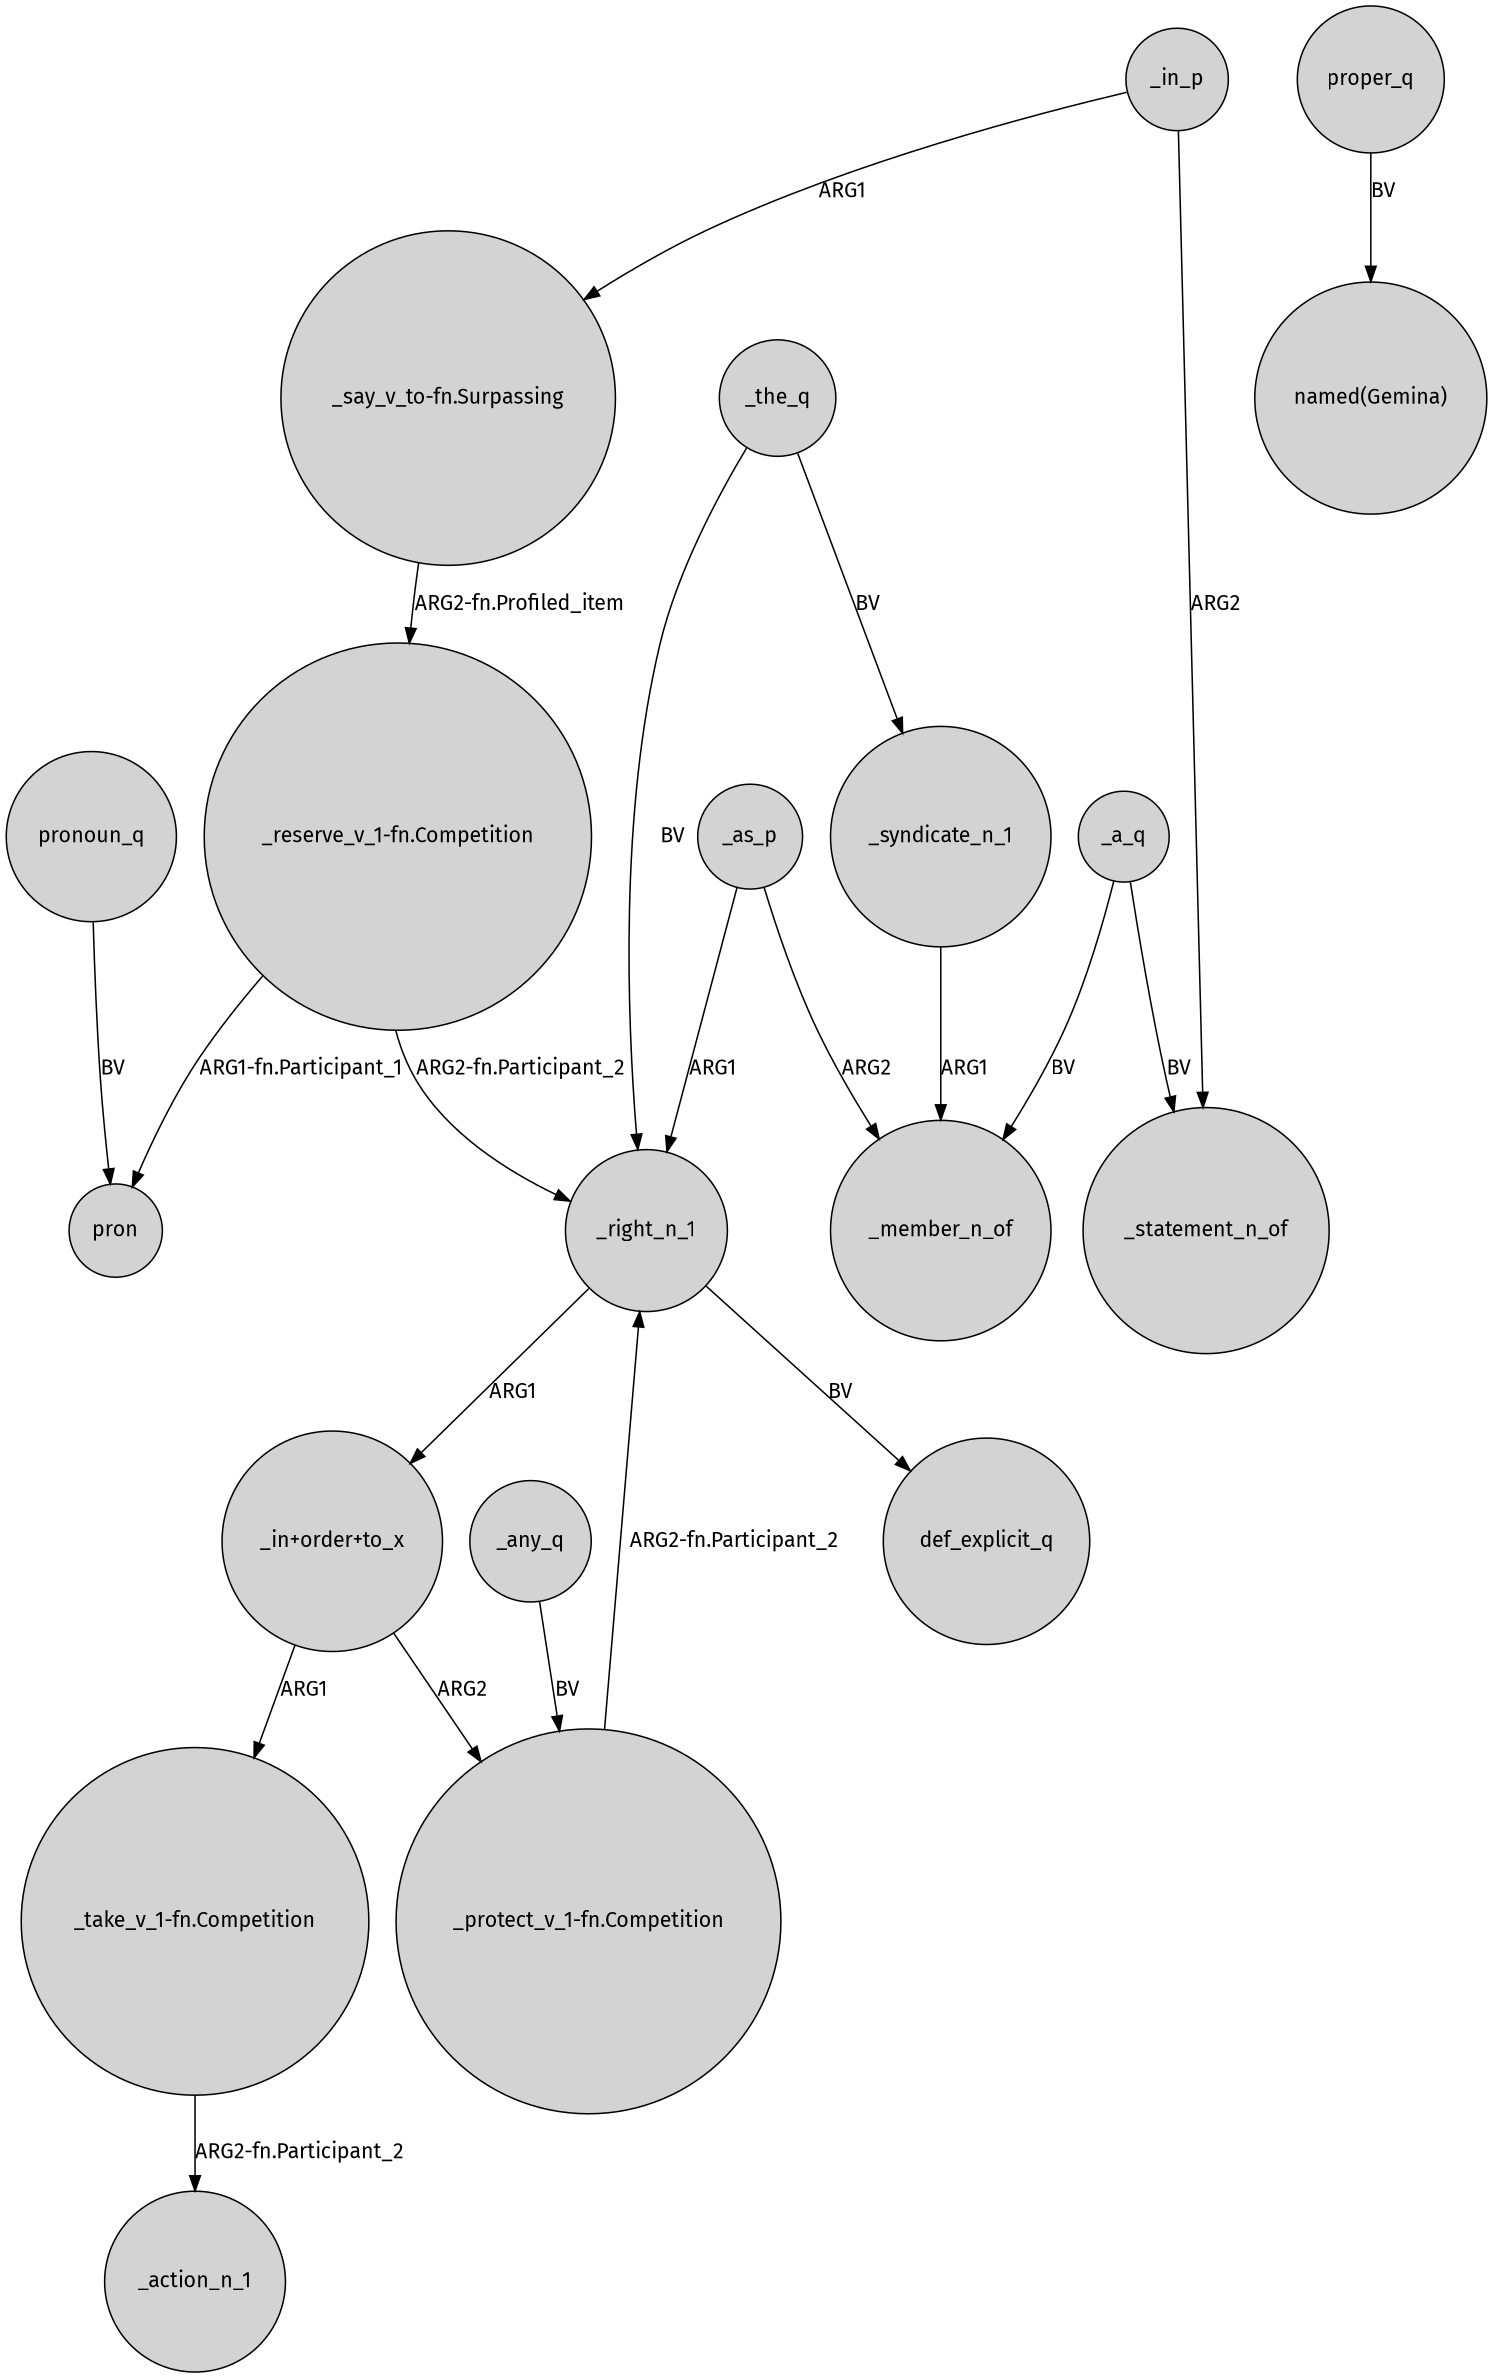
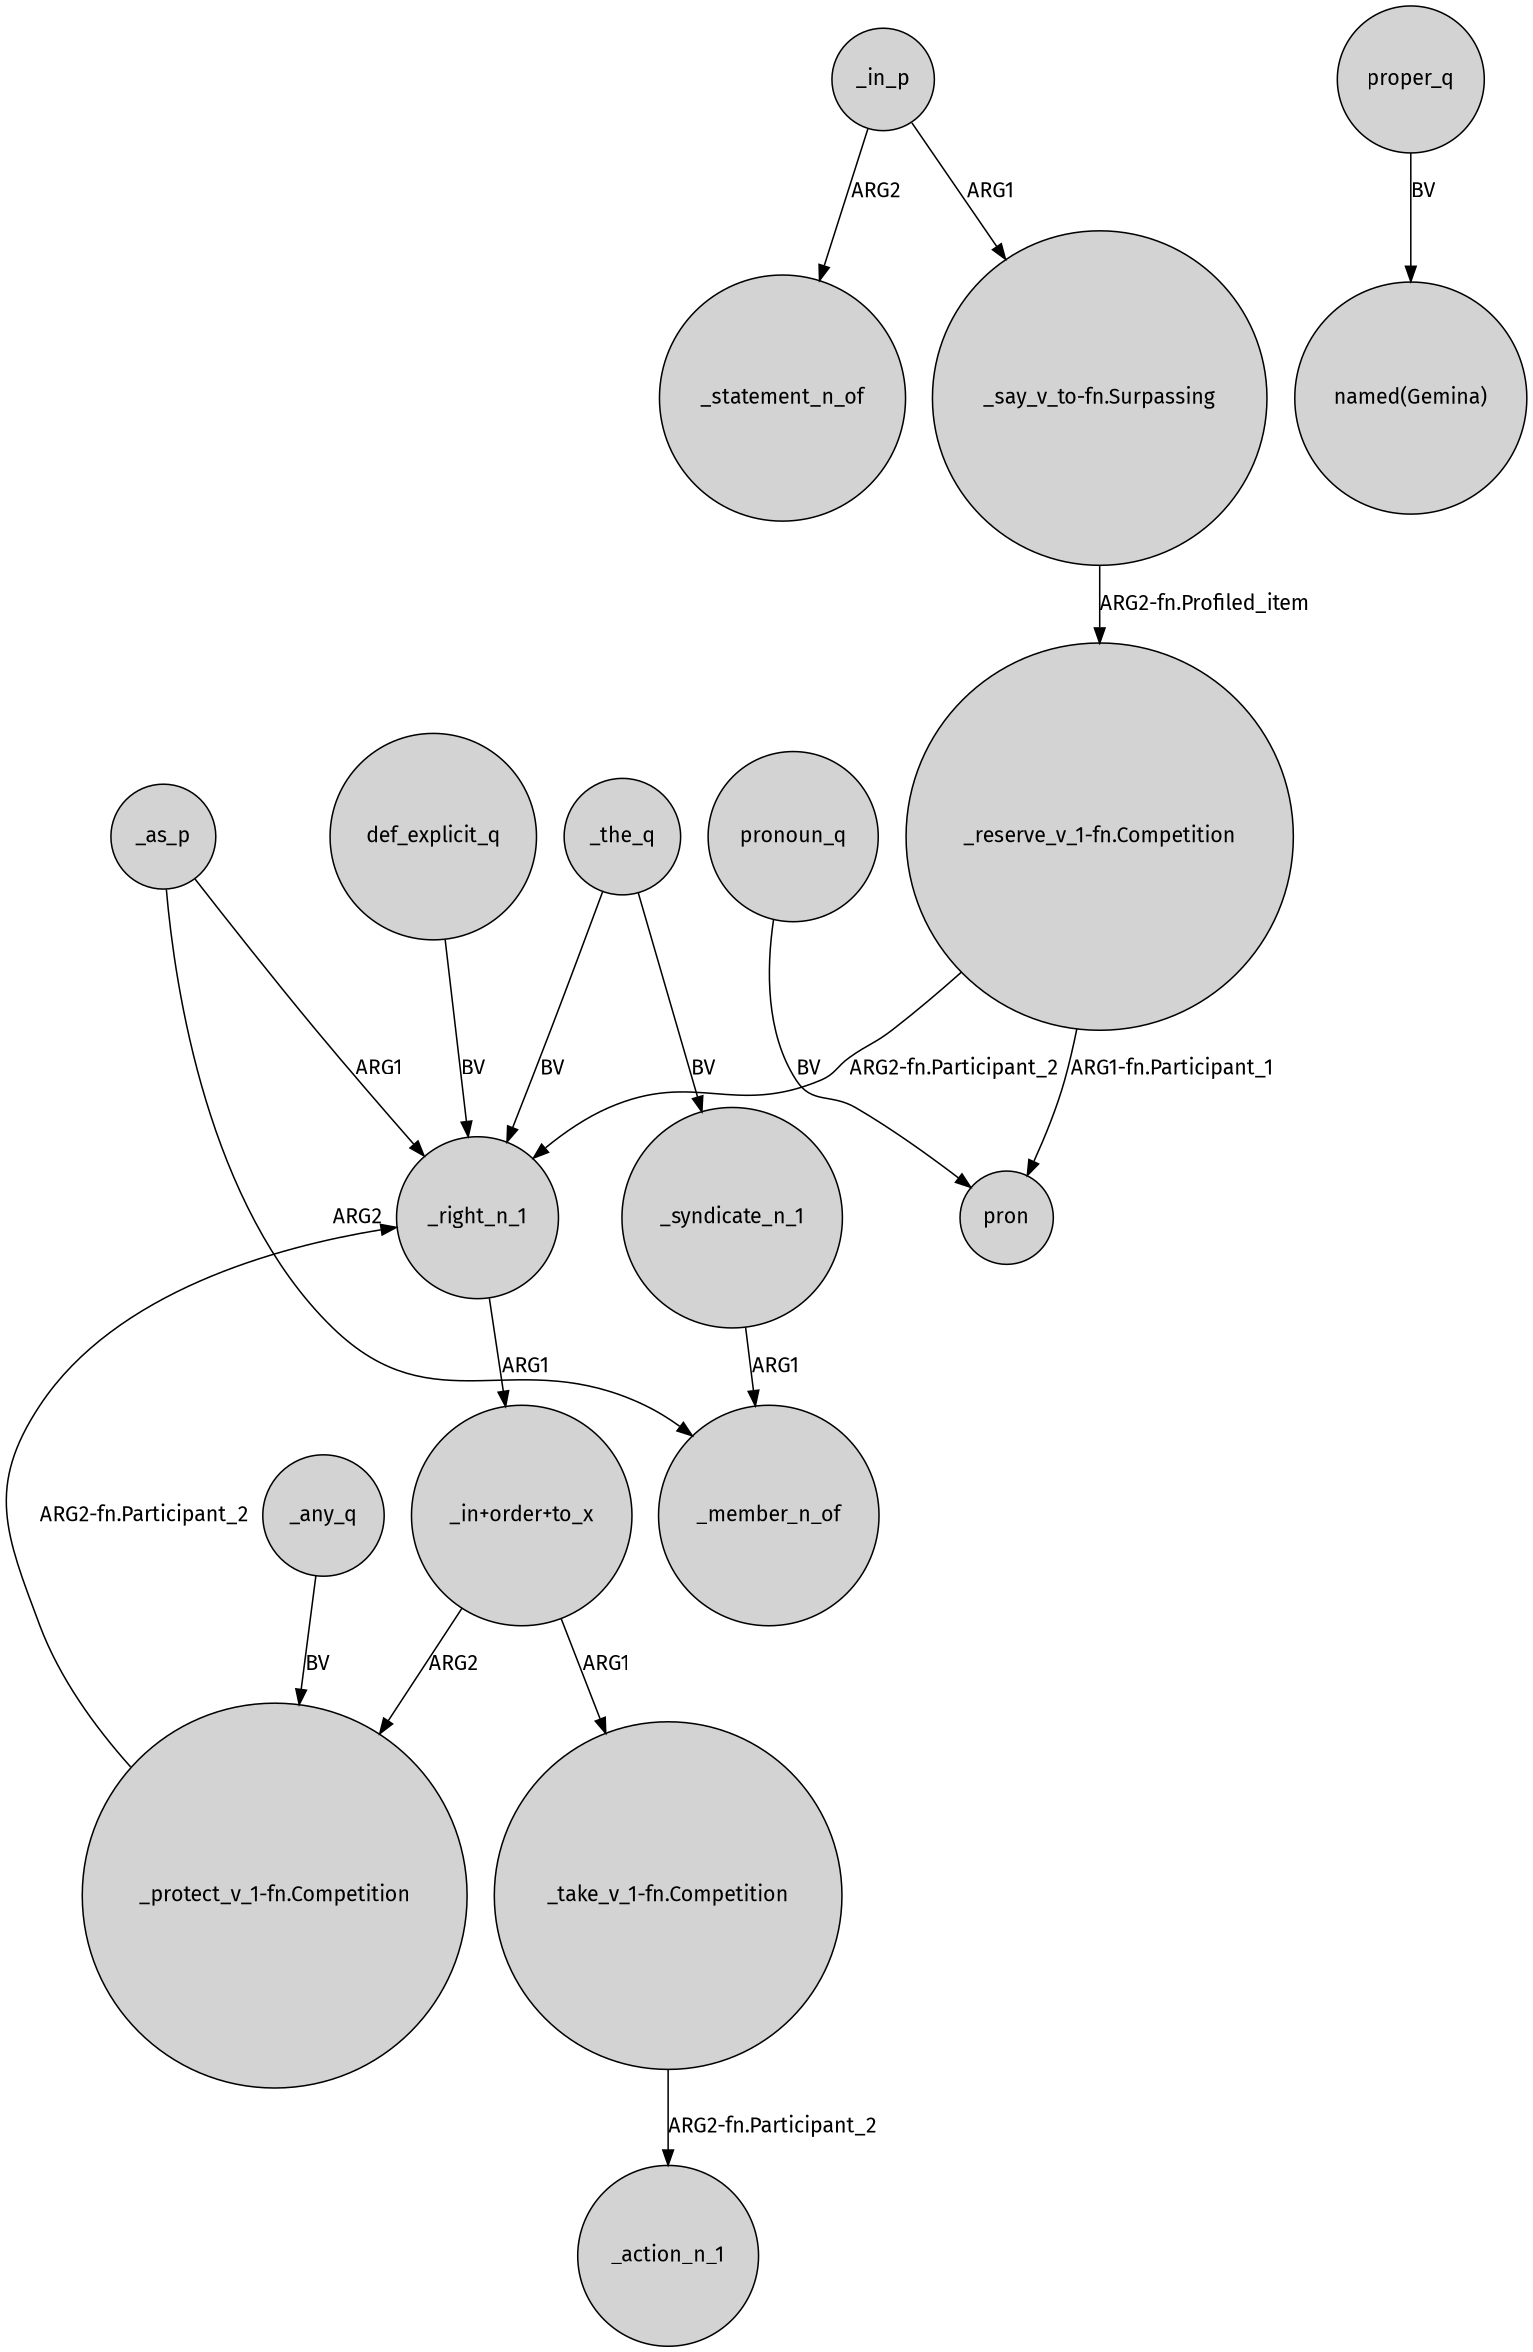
(1124, 837) -> none
(802, 1373) -> (456, 1031)
